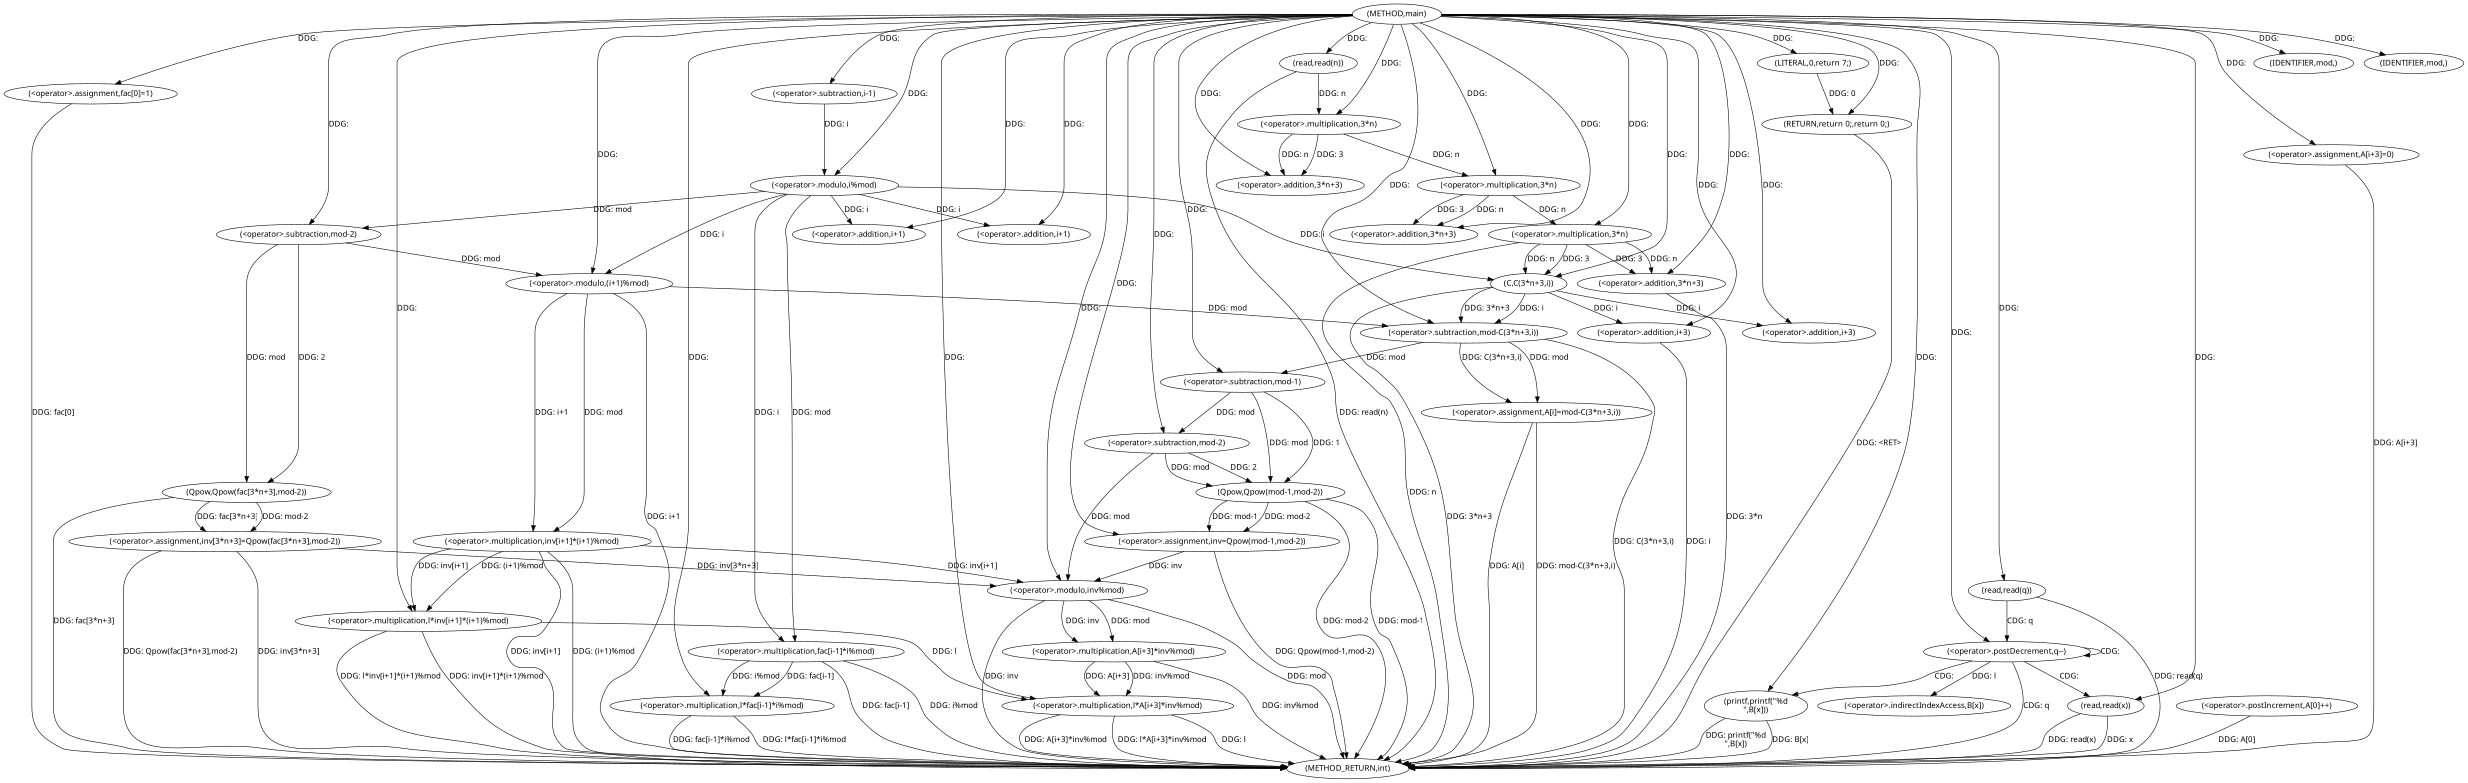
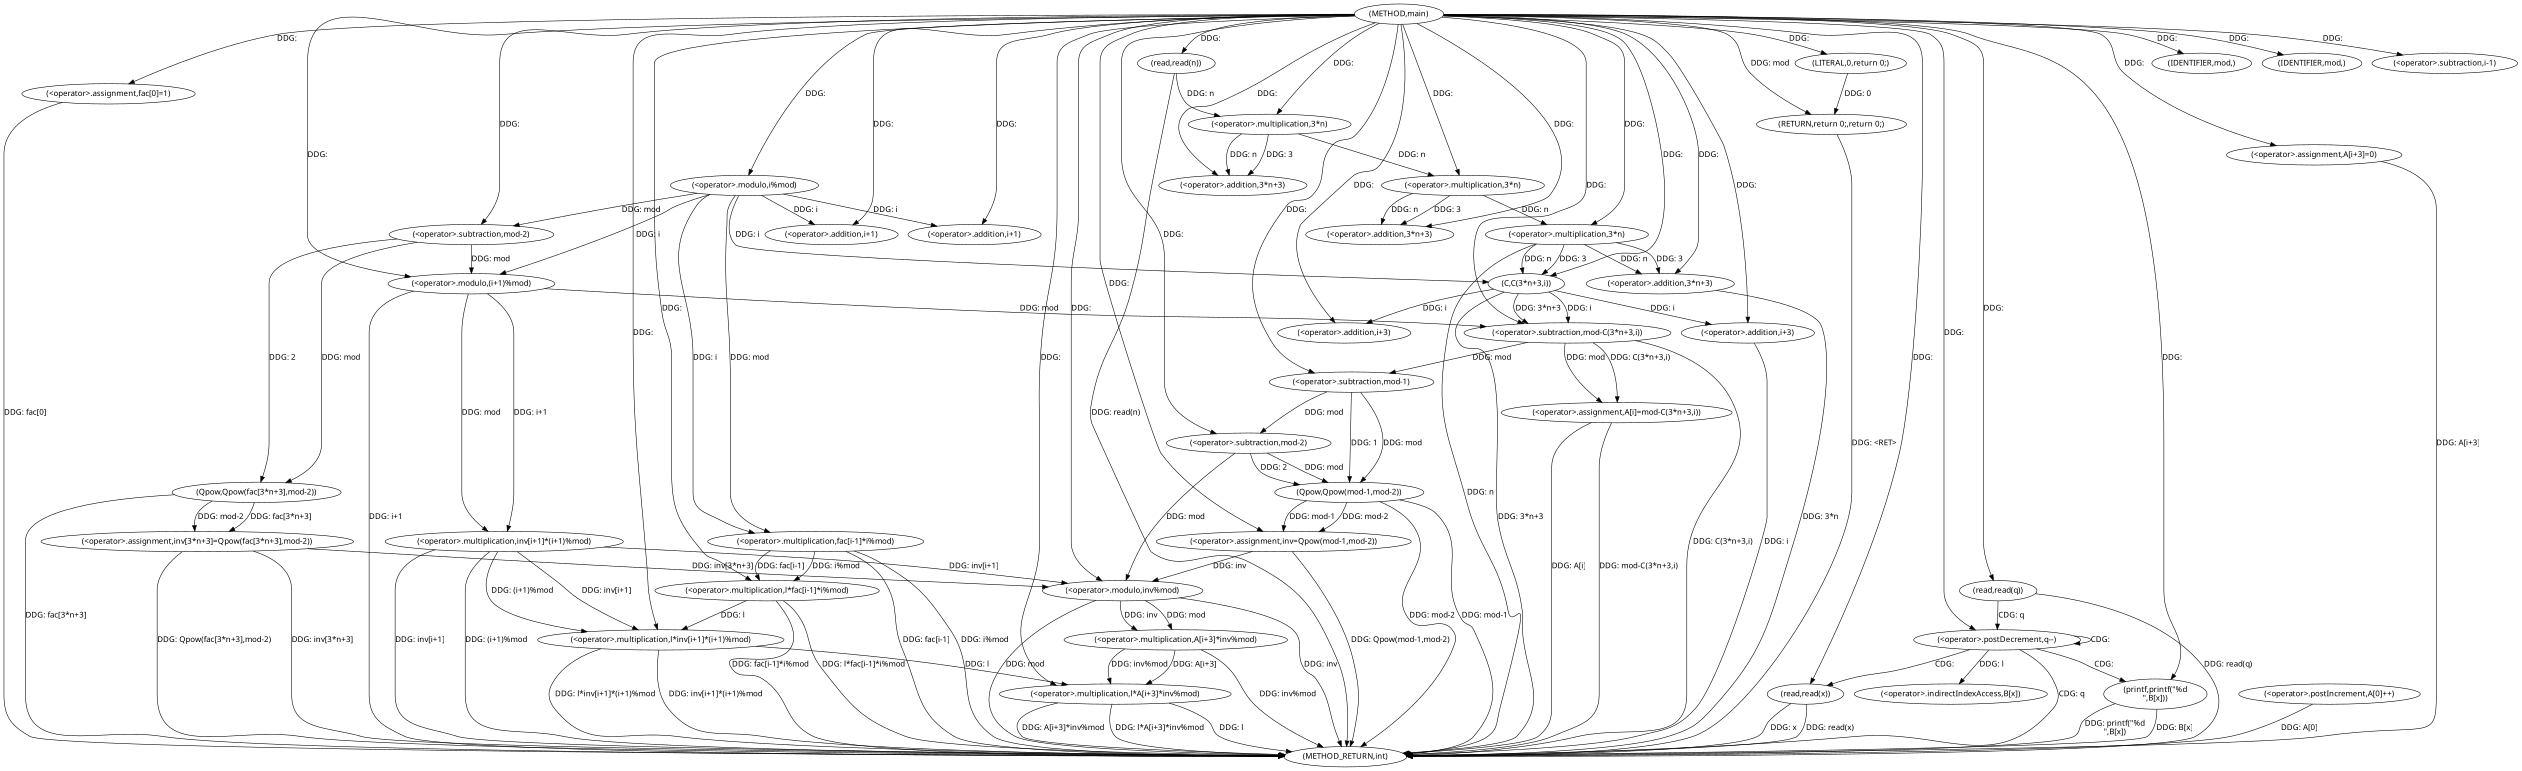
(1813, 63) -> (1851, 63)
(1891, 63) -> (1770, 63)
(824, 137) -> none
none -> (717, 614)
